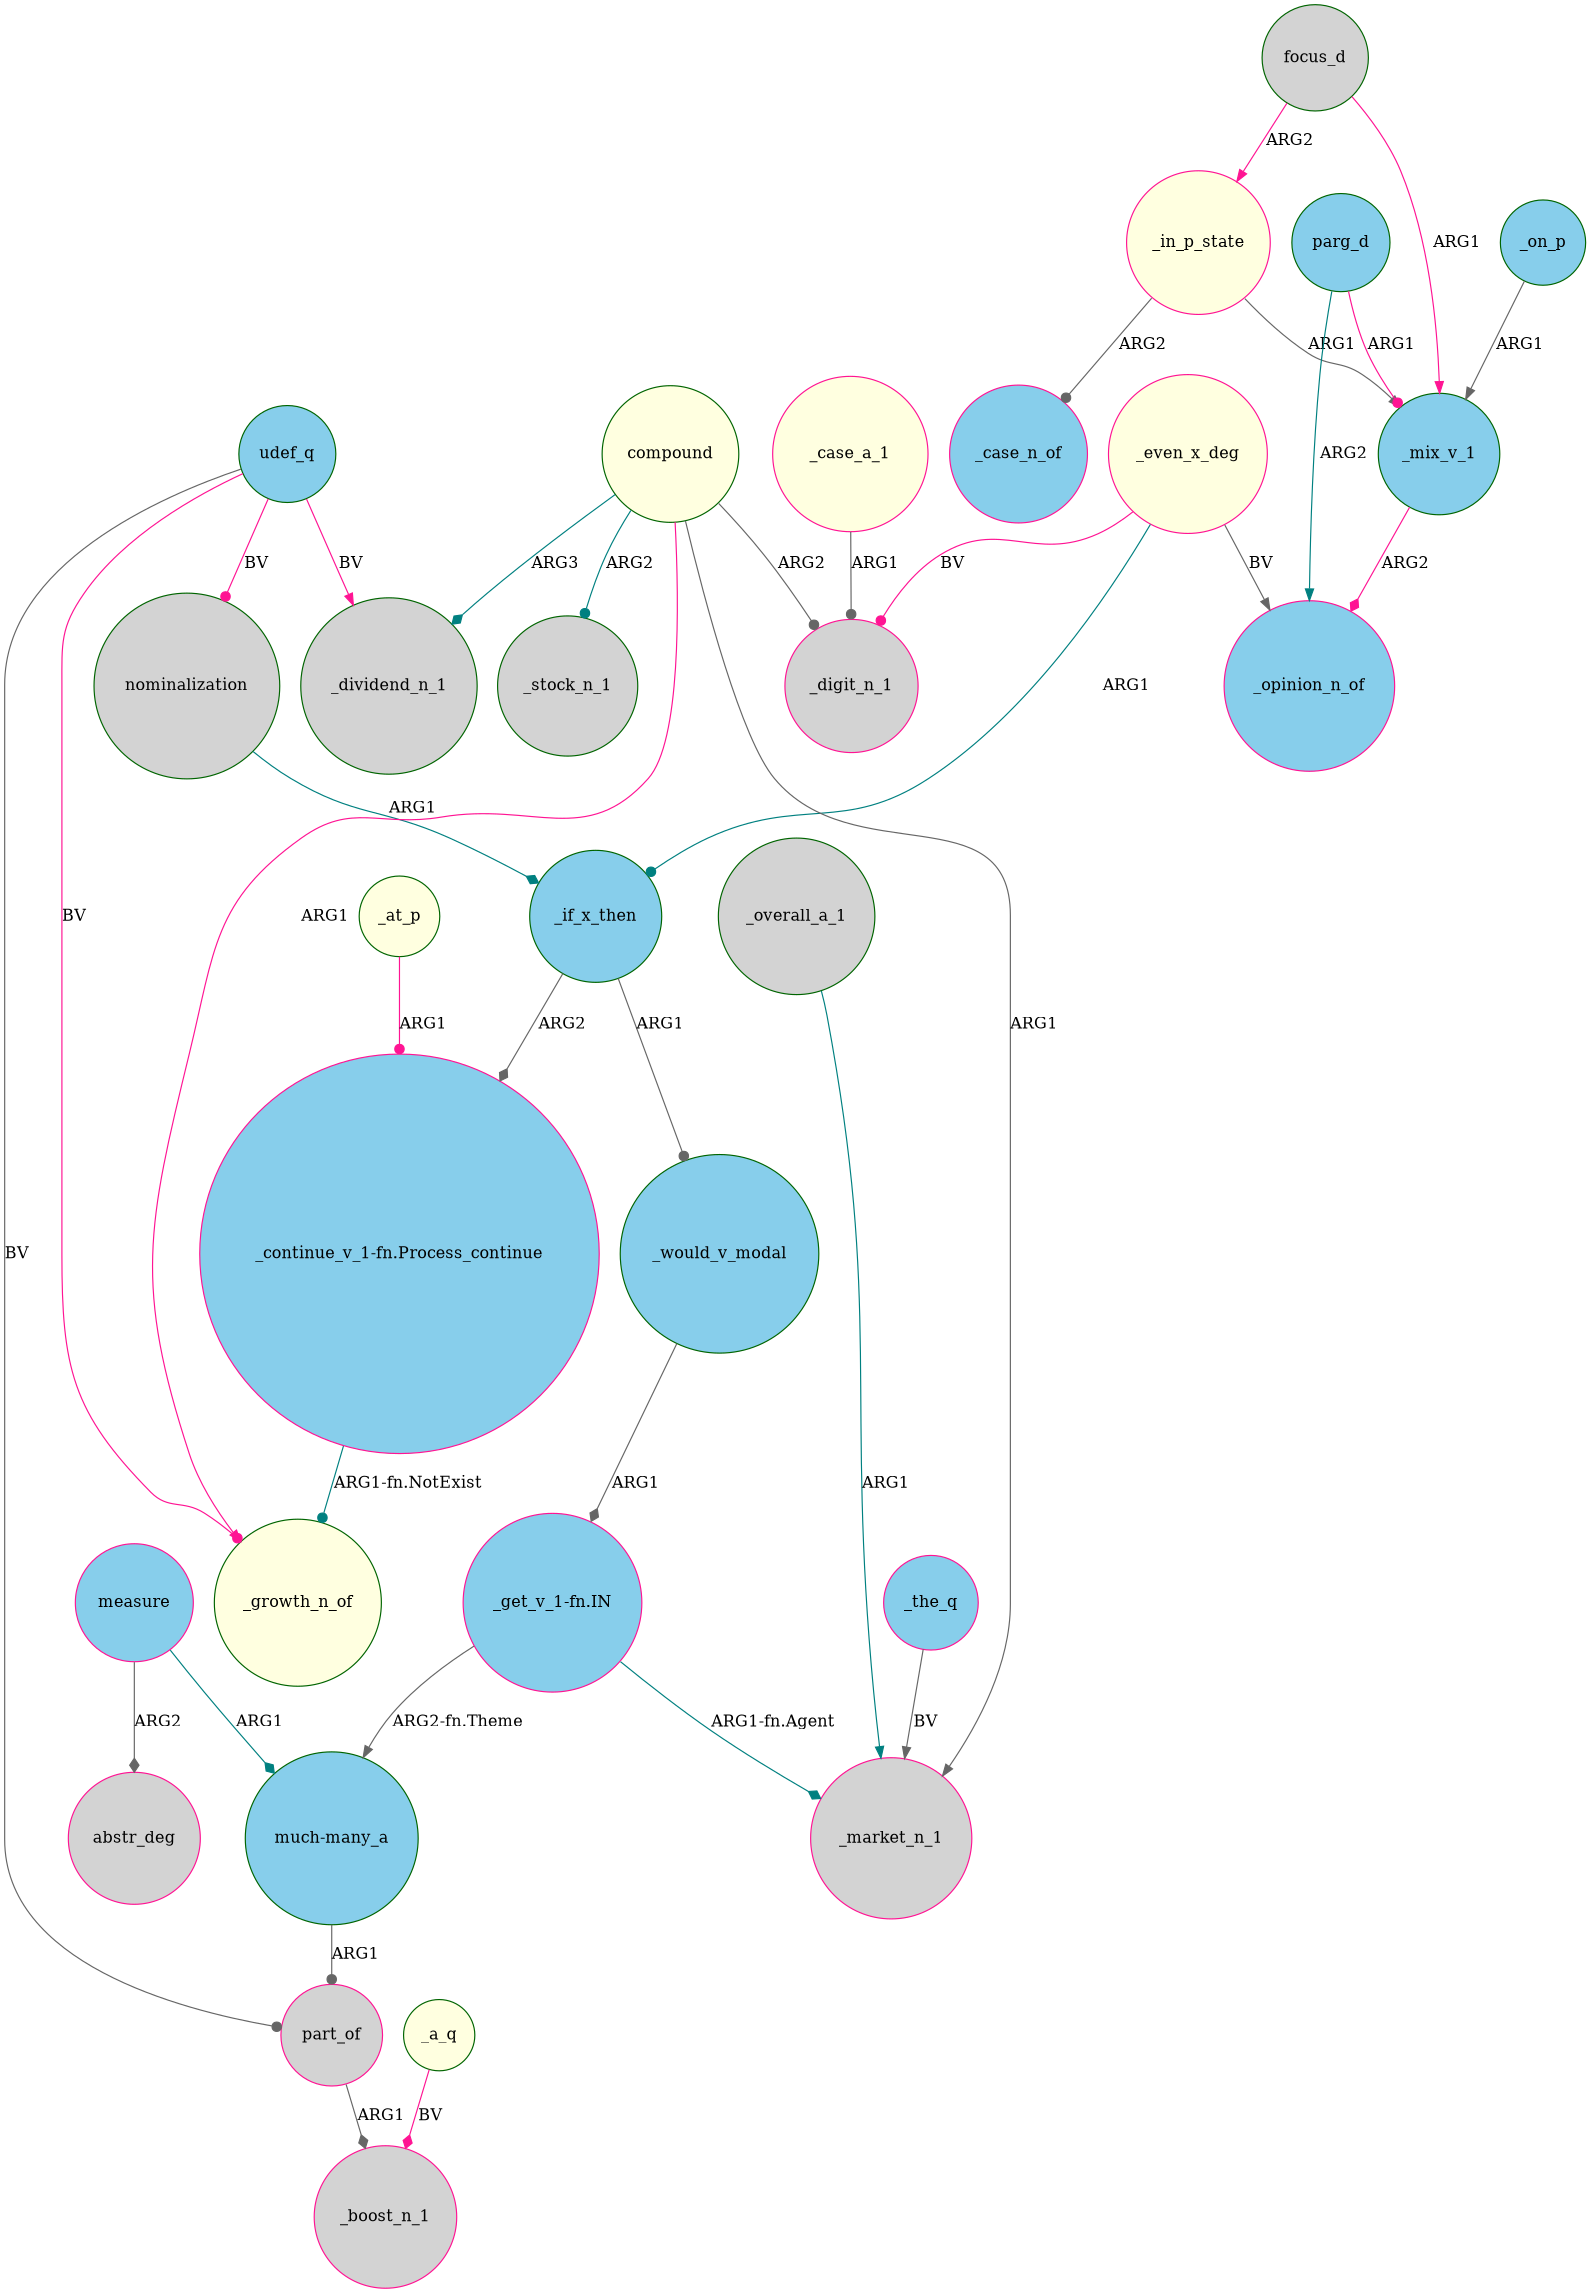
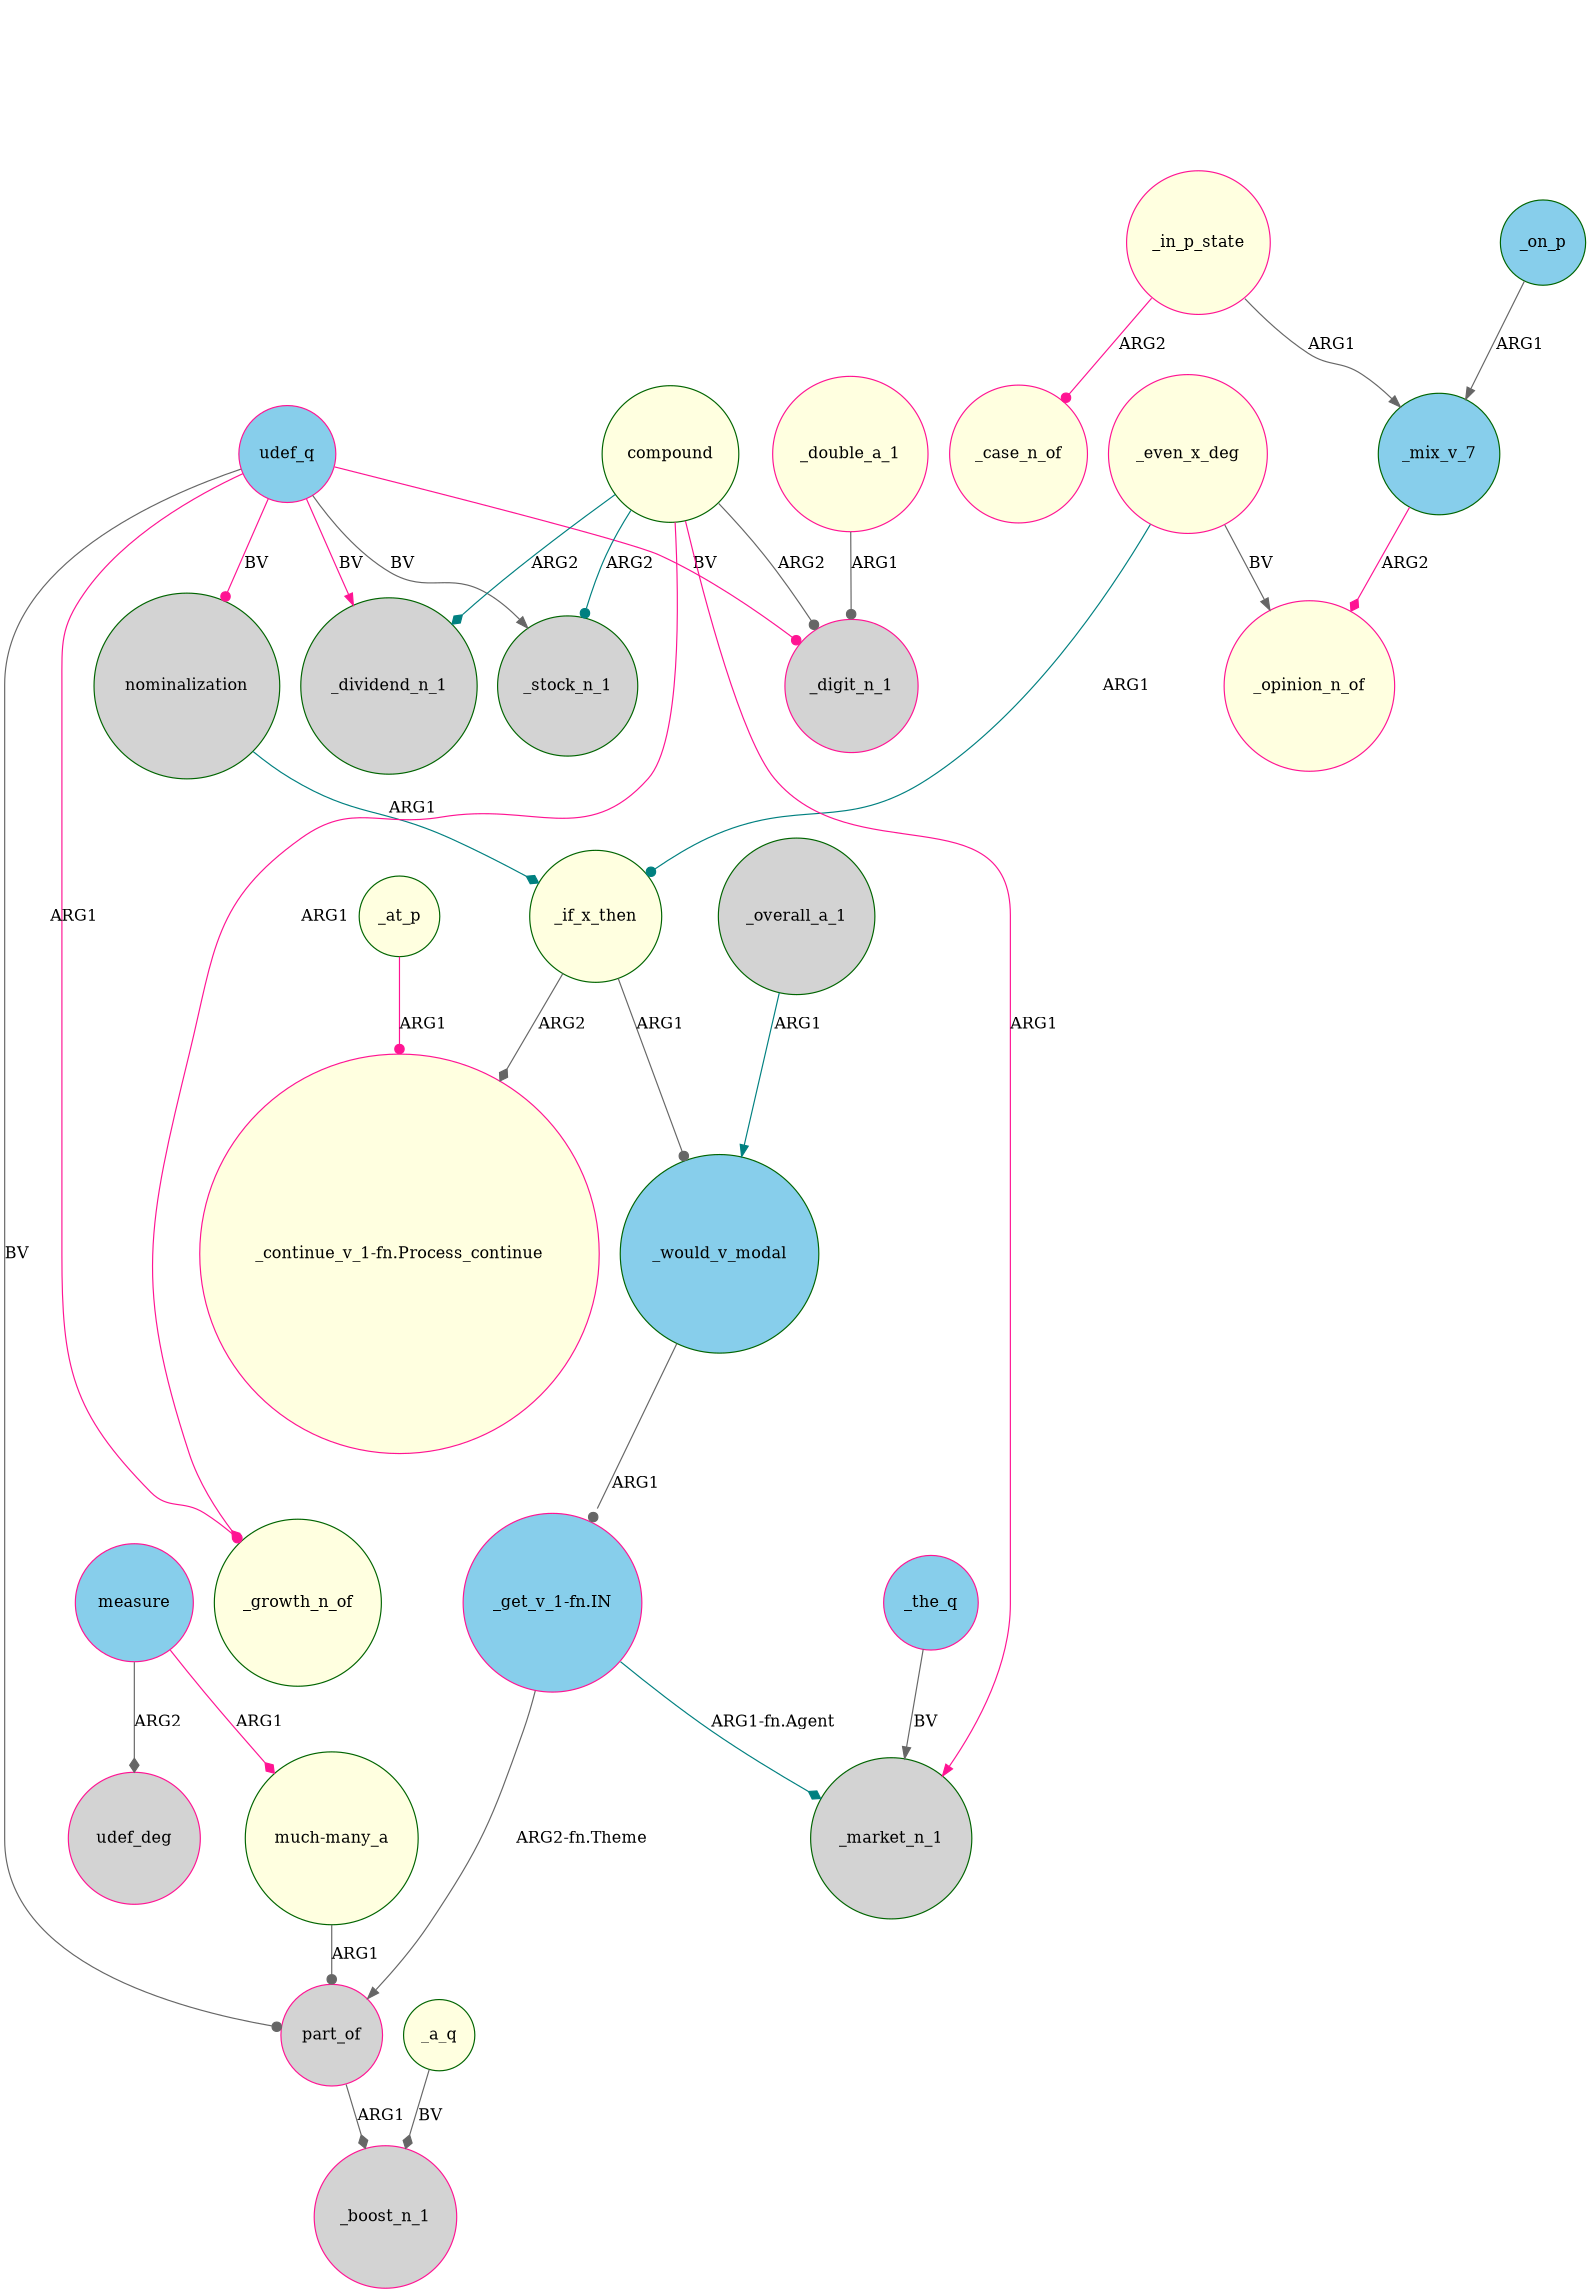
(1315, 58) -> none
(1341, 243) -> none
(1110, 346) -> (1110, 346)
(287, 454) -> (287, 454)
(850, 454) -> (850, 454)
(1019, 454) -> (1019, 454)
(1439, 454) -> (1439, 454)
(997, 540) -> (561, 526)
(555, 564) -> (555, 564)
none -> (405, 579)
(1309, 686) -> (1309, 686)
(255, 879) -> (255, 879)
(74, 916) -> (74, 916)
(596, 916) -> (596, 916)
(1010, 1063) -> (1010, 1063)
(399, 1254) -> (399, 1254)
(861, 1368) -> (762, 1069)
(637, 1426) -> (637, 1426)
(334, 1479) -> none
(415, 1690) -> (475, 1850)
(217, 1707) -> (217, 1707)
(134, 1838) -> (134, 1838)
(332, 1838) -> (332, 1838)
(891, 1838) -> (891, 1838)
(419, 2102) -> (419, 2102)
